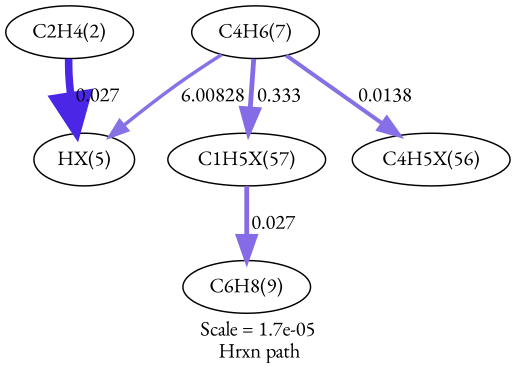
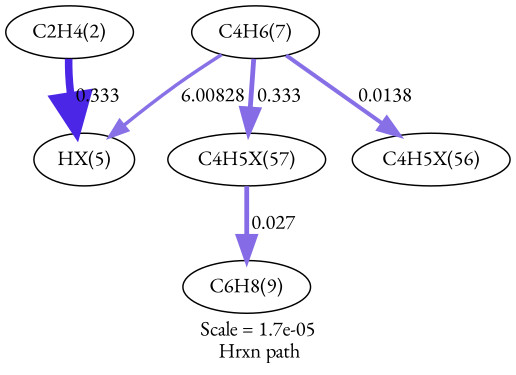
(96, 96) -> (96, 96)
(247, 160) -> (247, 160)
